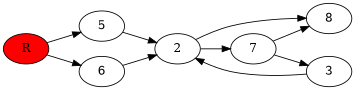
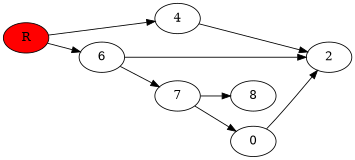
(245, 23) -> none
(102, 26) -> (178, 19)
(211, 49) -> (136, 75)
(329, 72) -> (253, 141)
